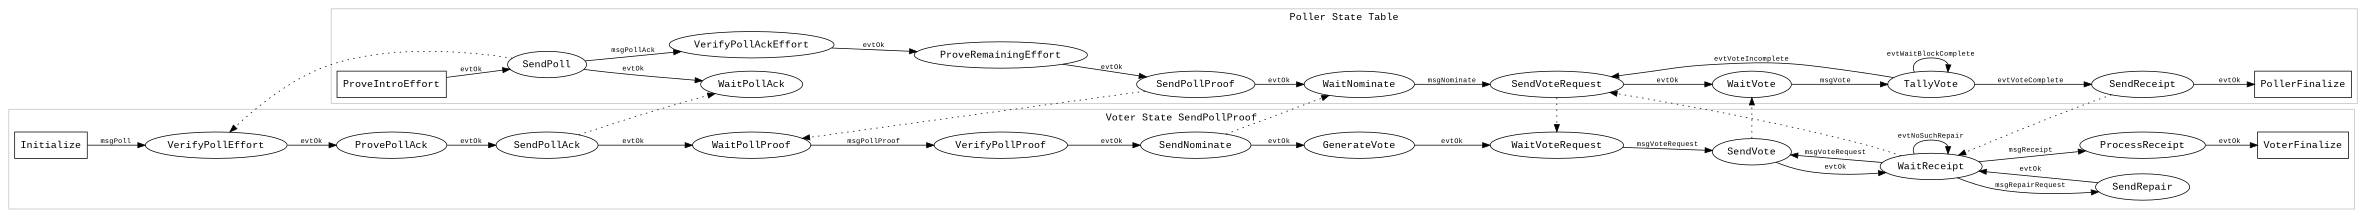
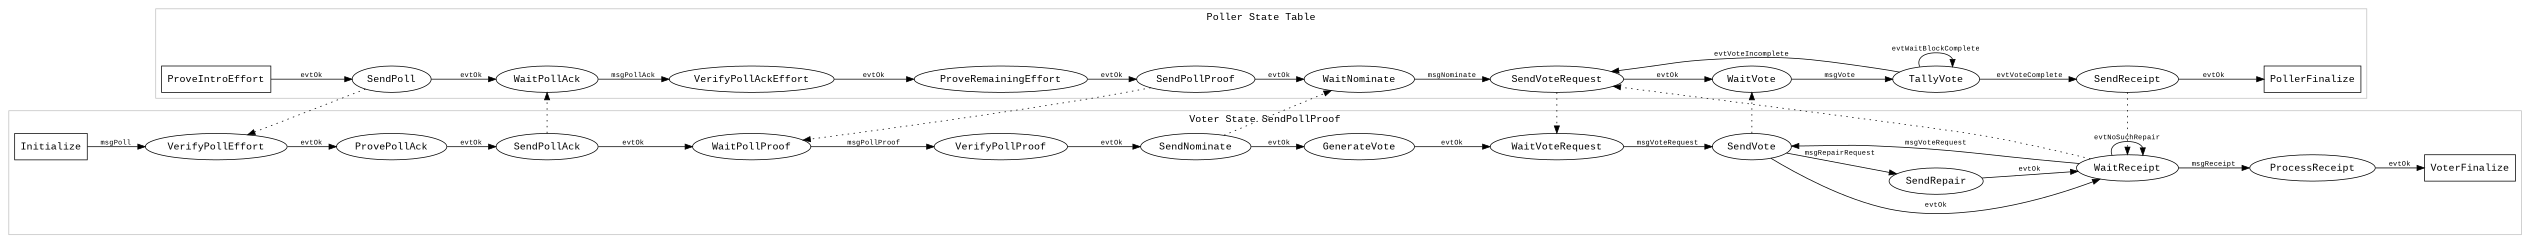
(629, 57) -> (630, 79)
(2023, 193) -> (1838, 163)
